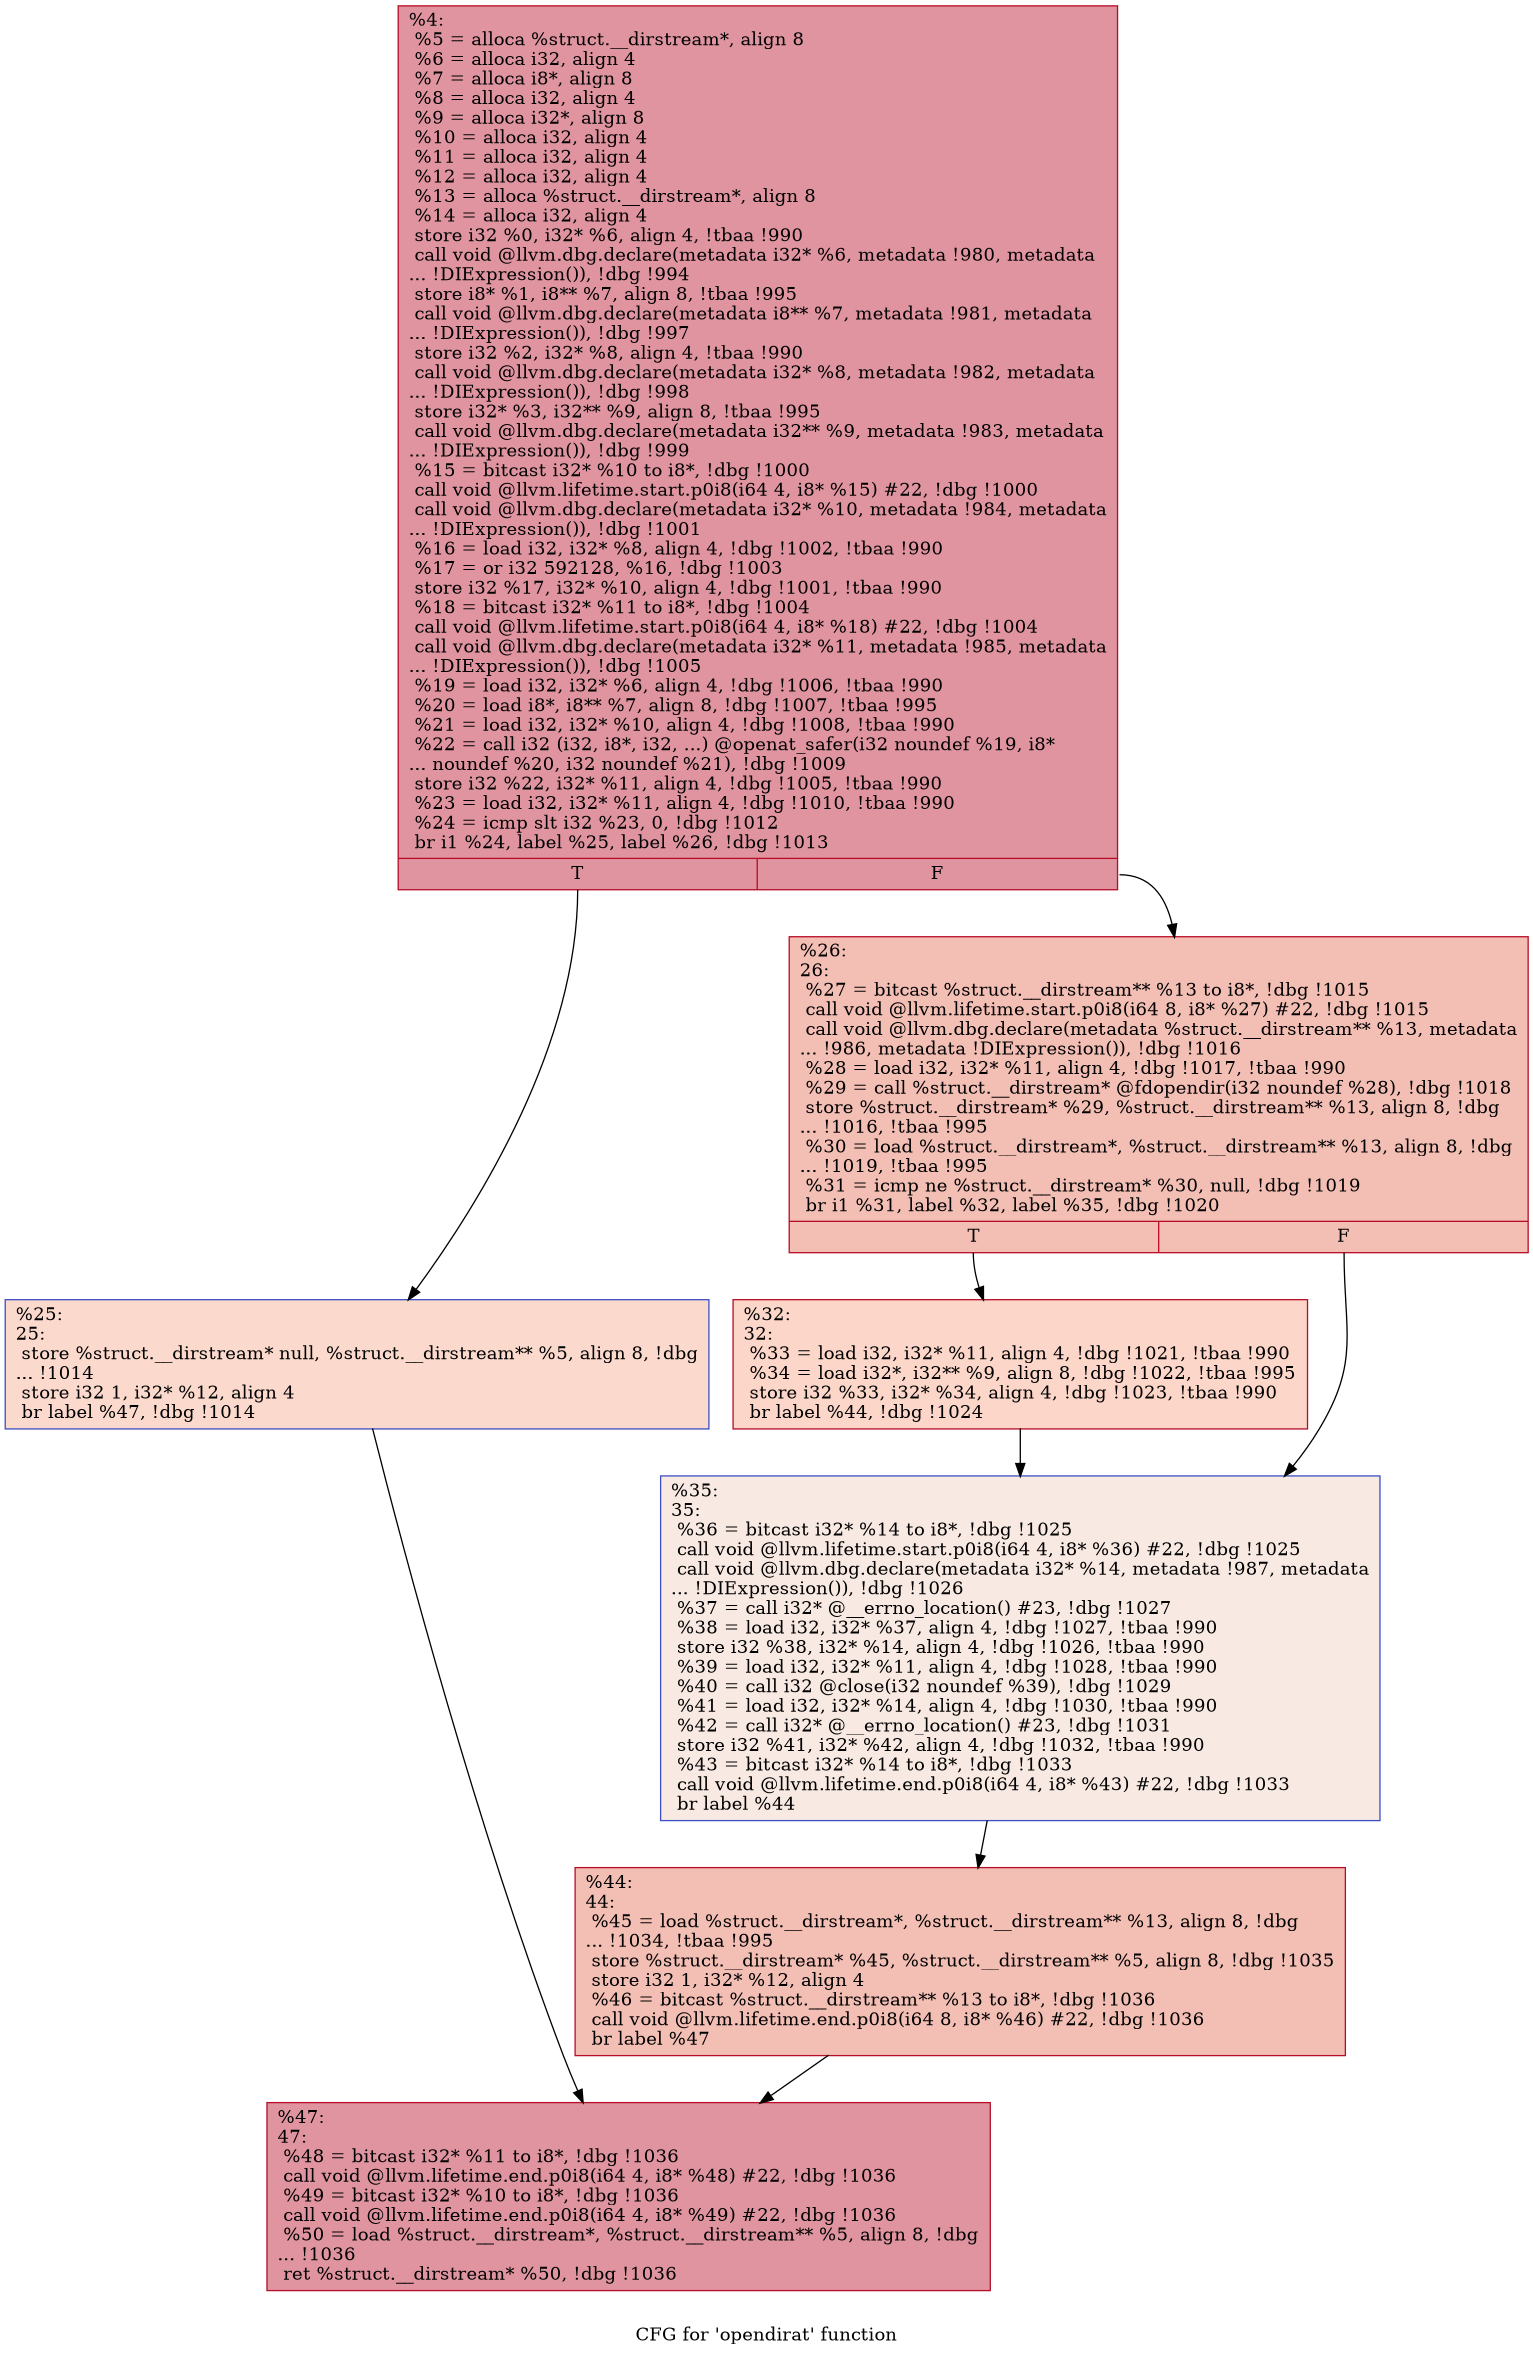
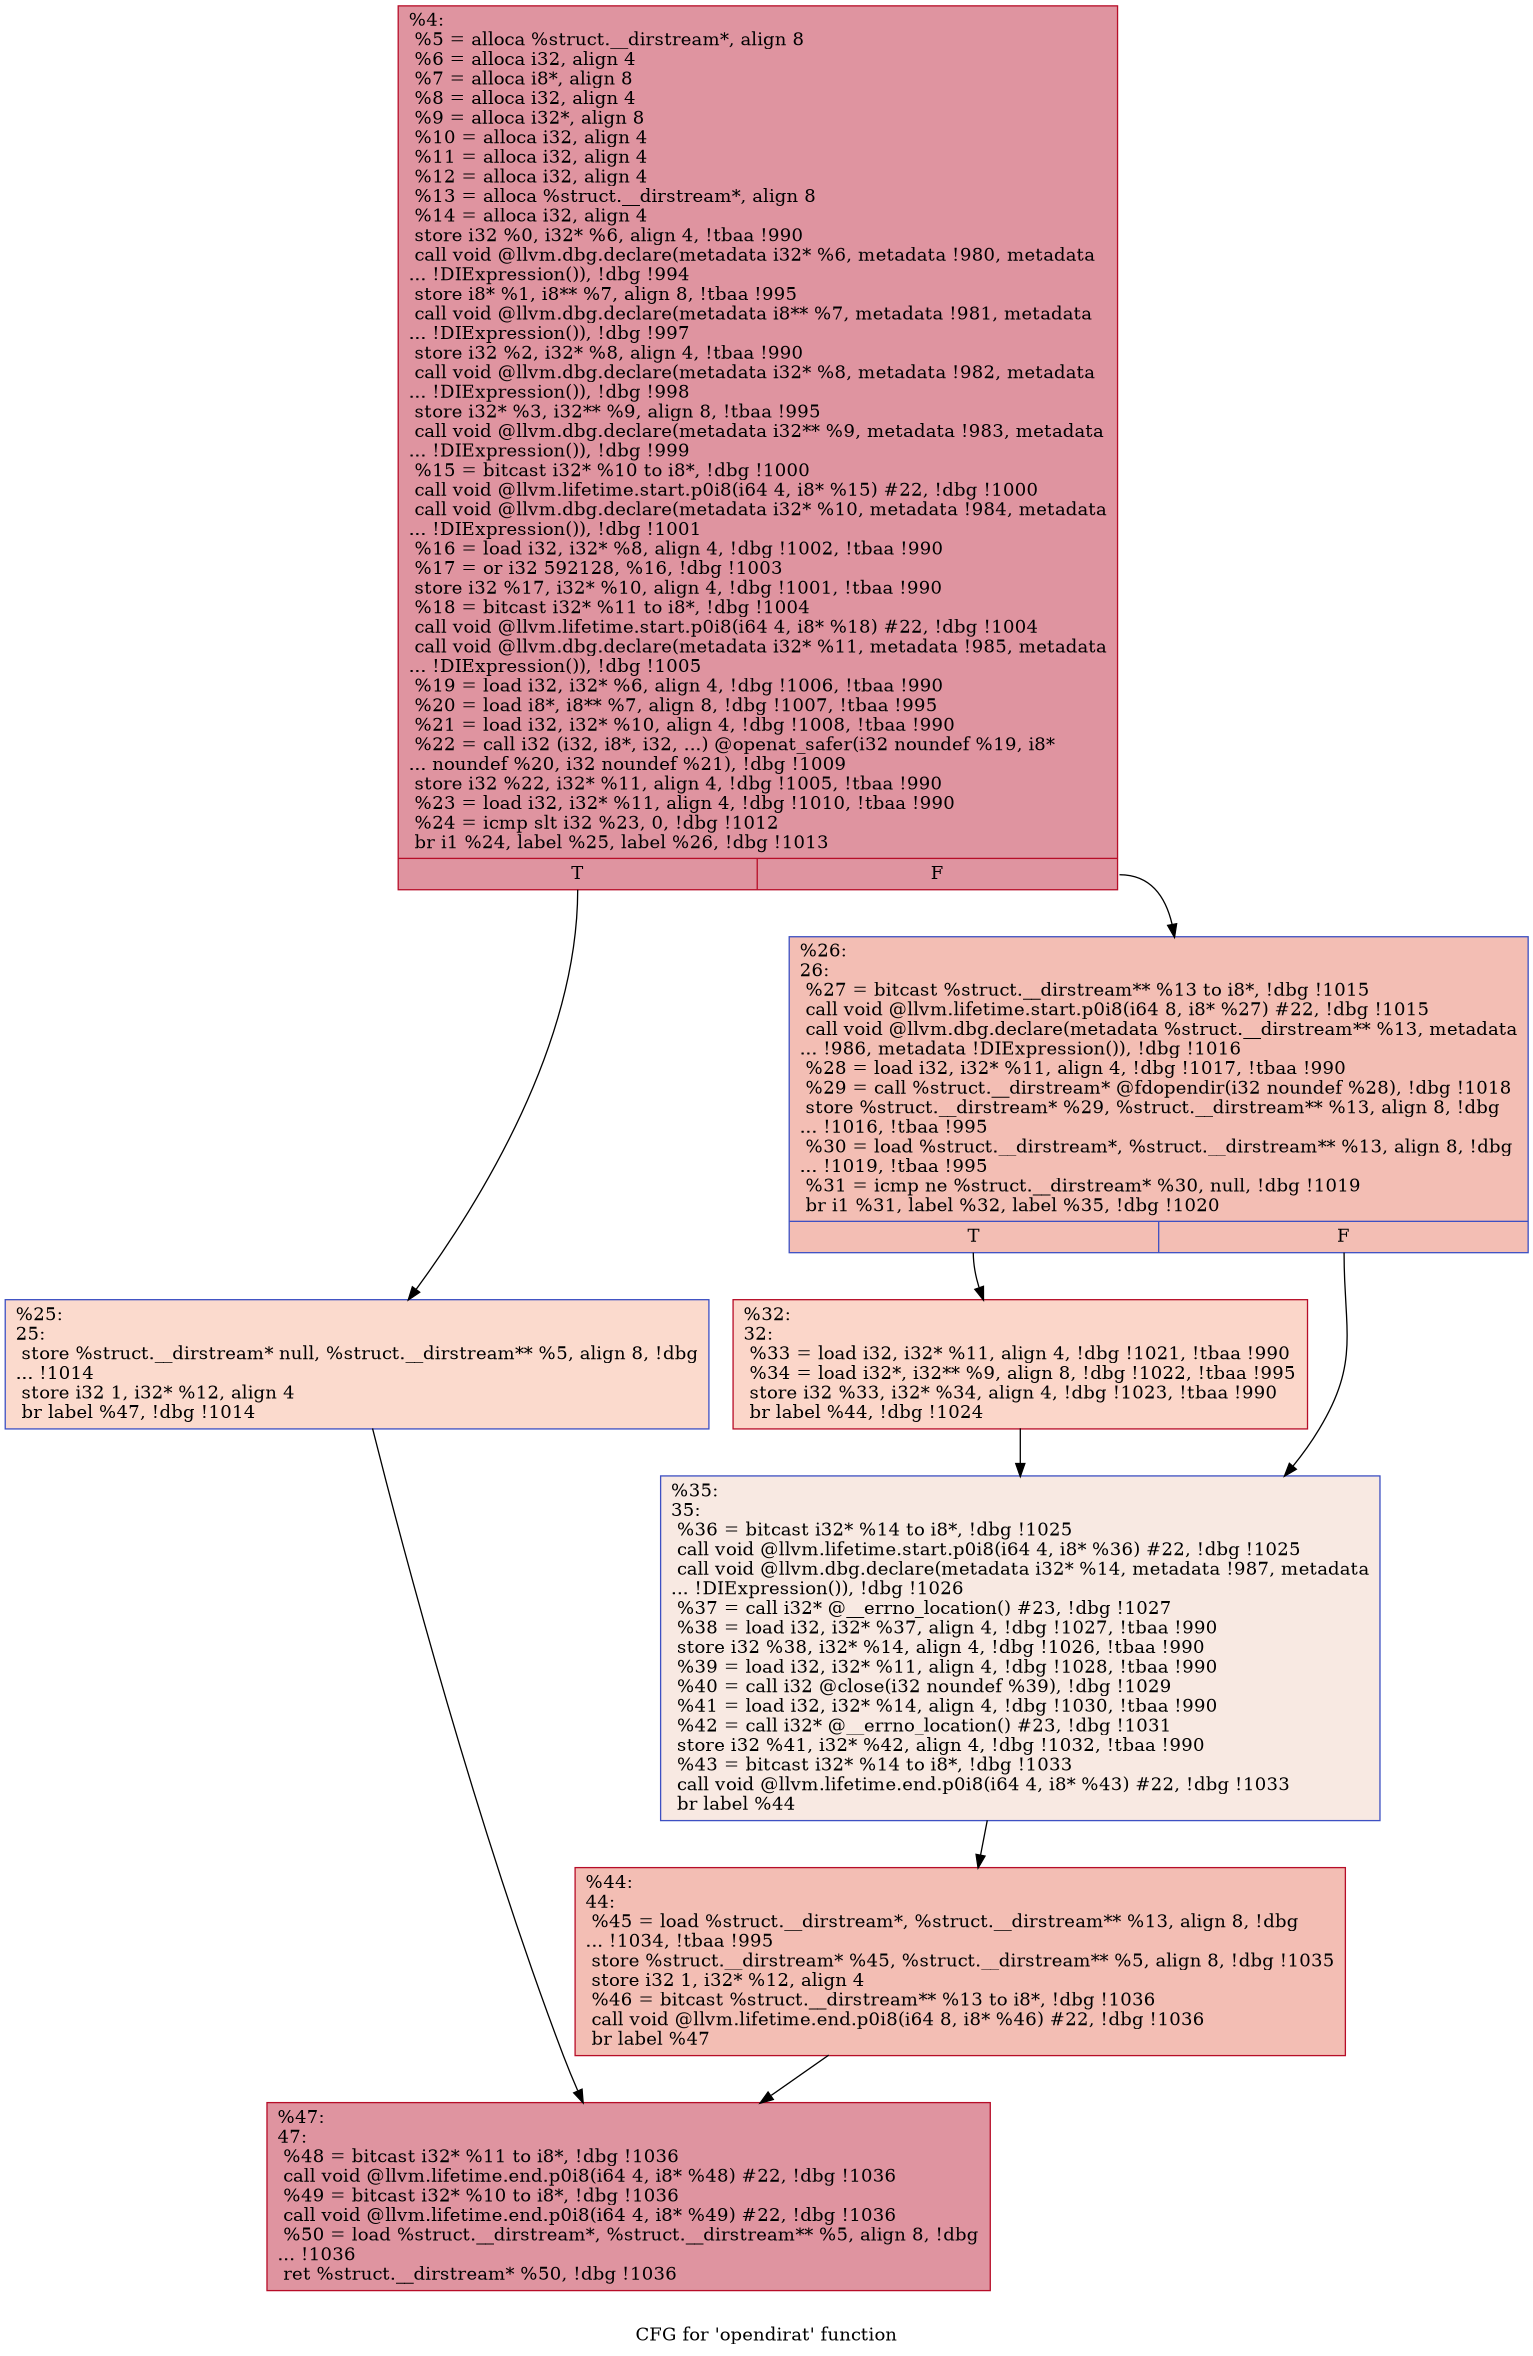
(1159, 1095) -> (1159, 1095)
